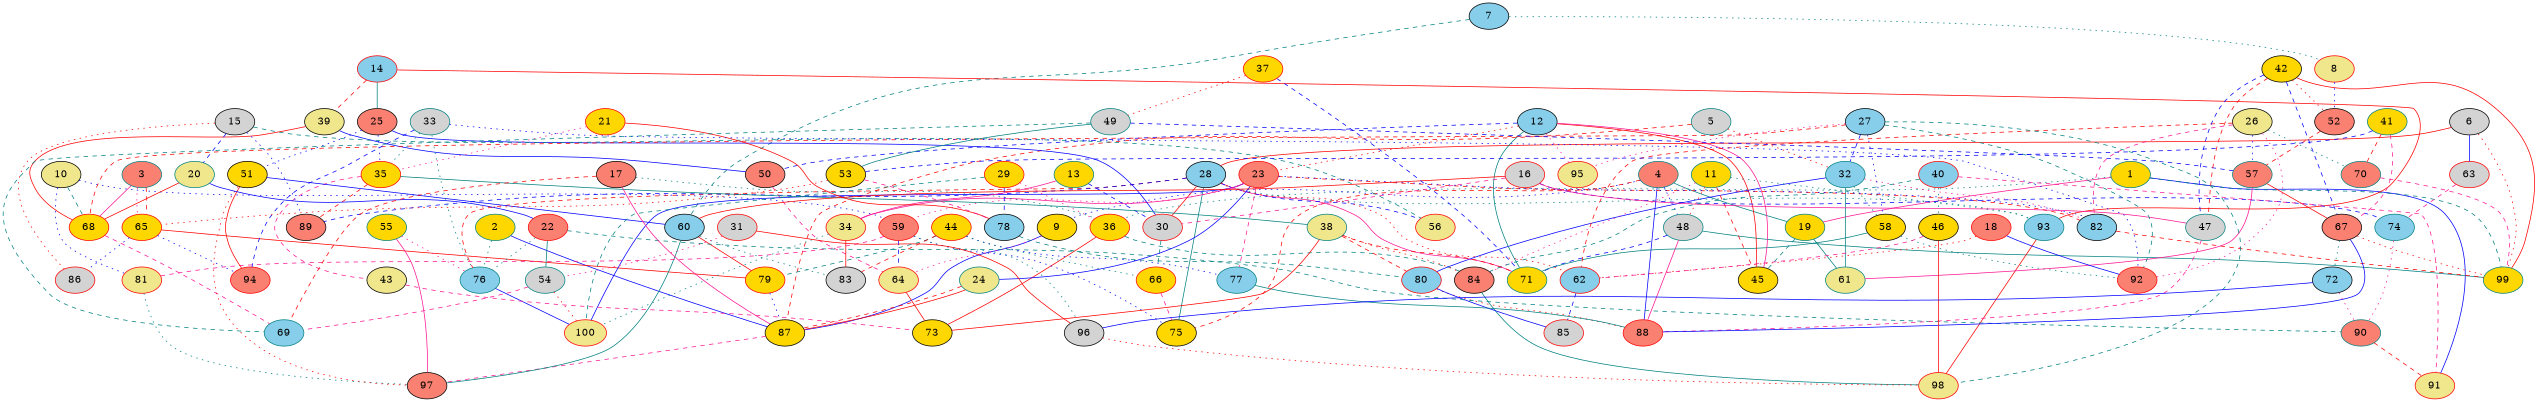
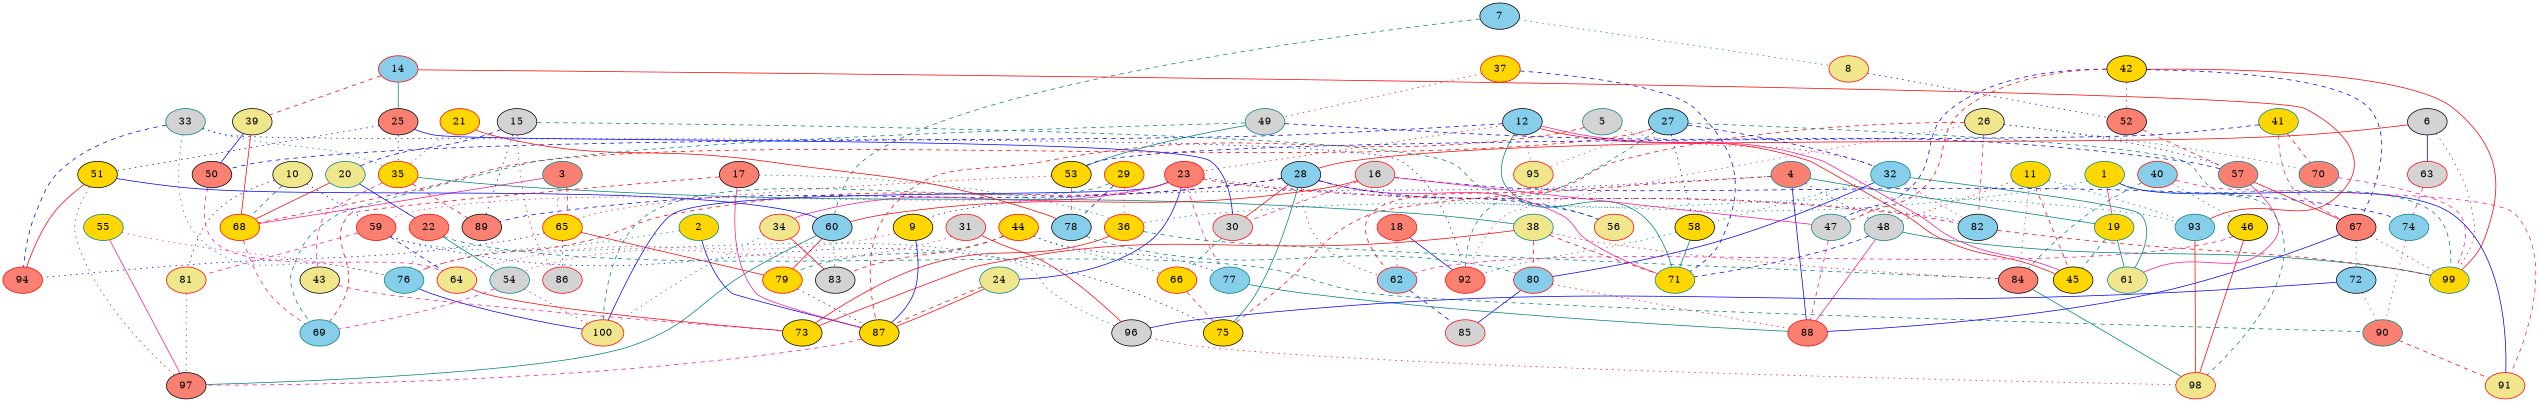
(1074, 175) -> none
